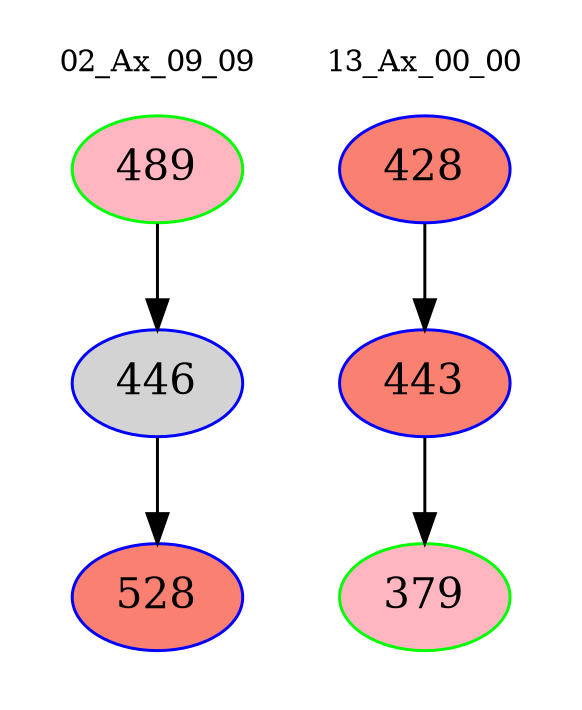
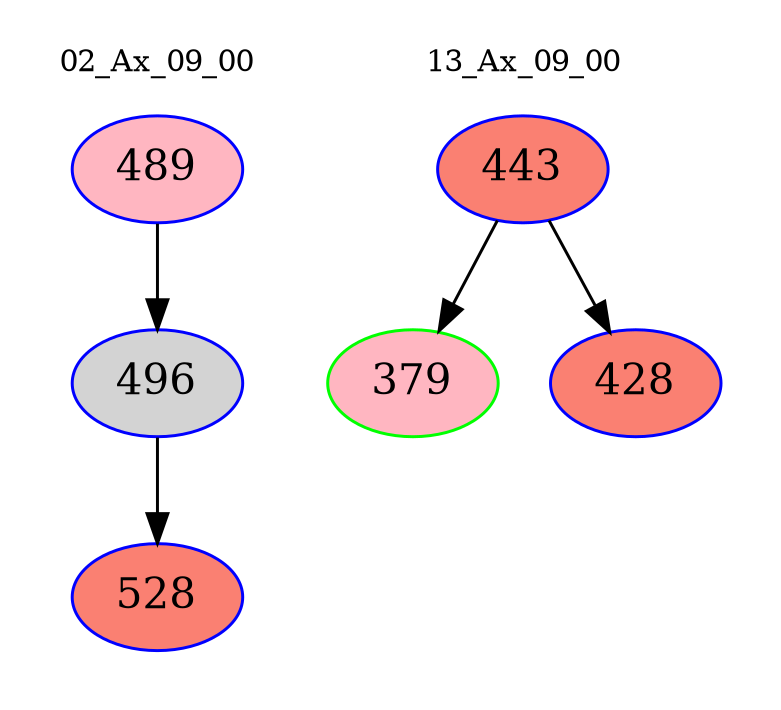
(157, 64) -> (157, 64)
(425, 64) -> (524, 64)
(157, 169) -> (157, 169)
(425, 262) -> (572, 263)
(157, 383) -> (157, 383)
